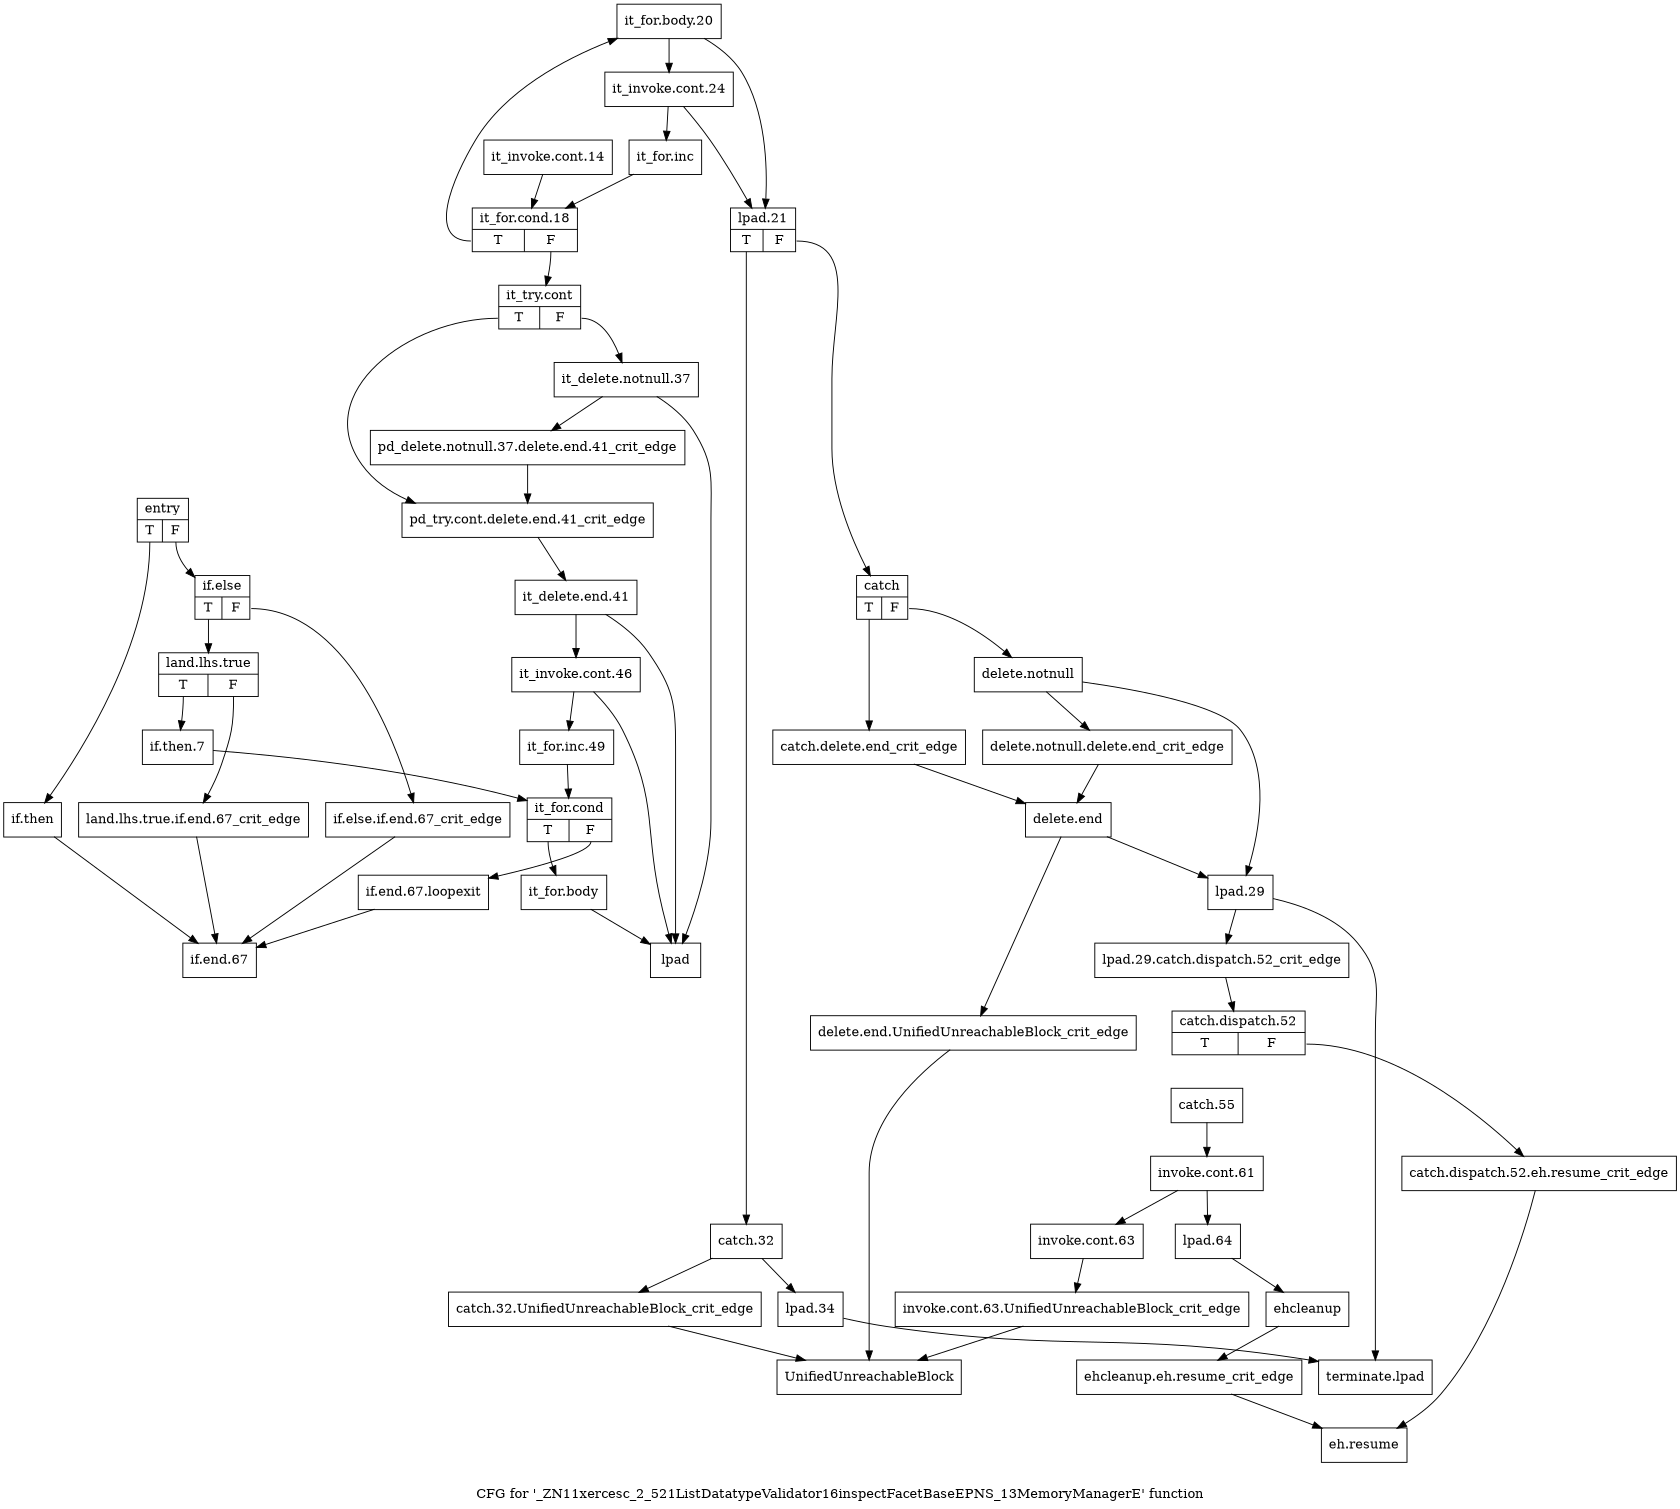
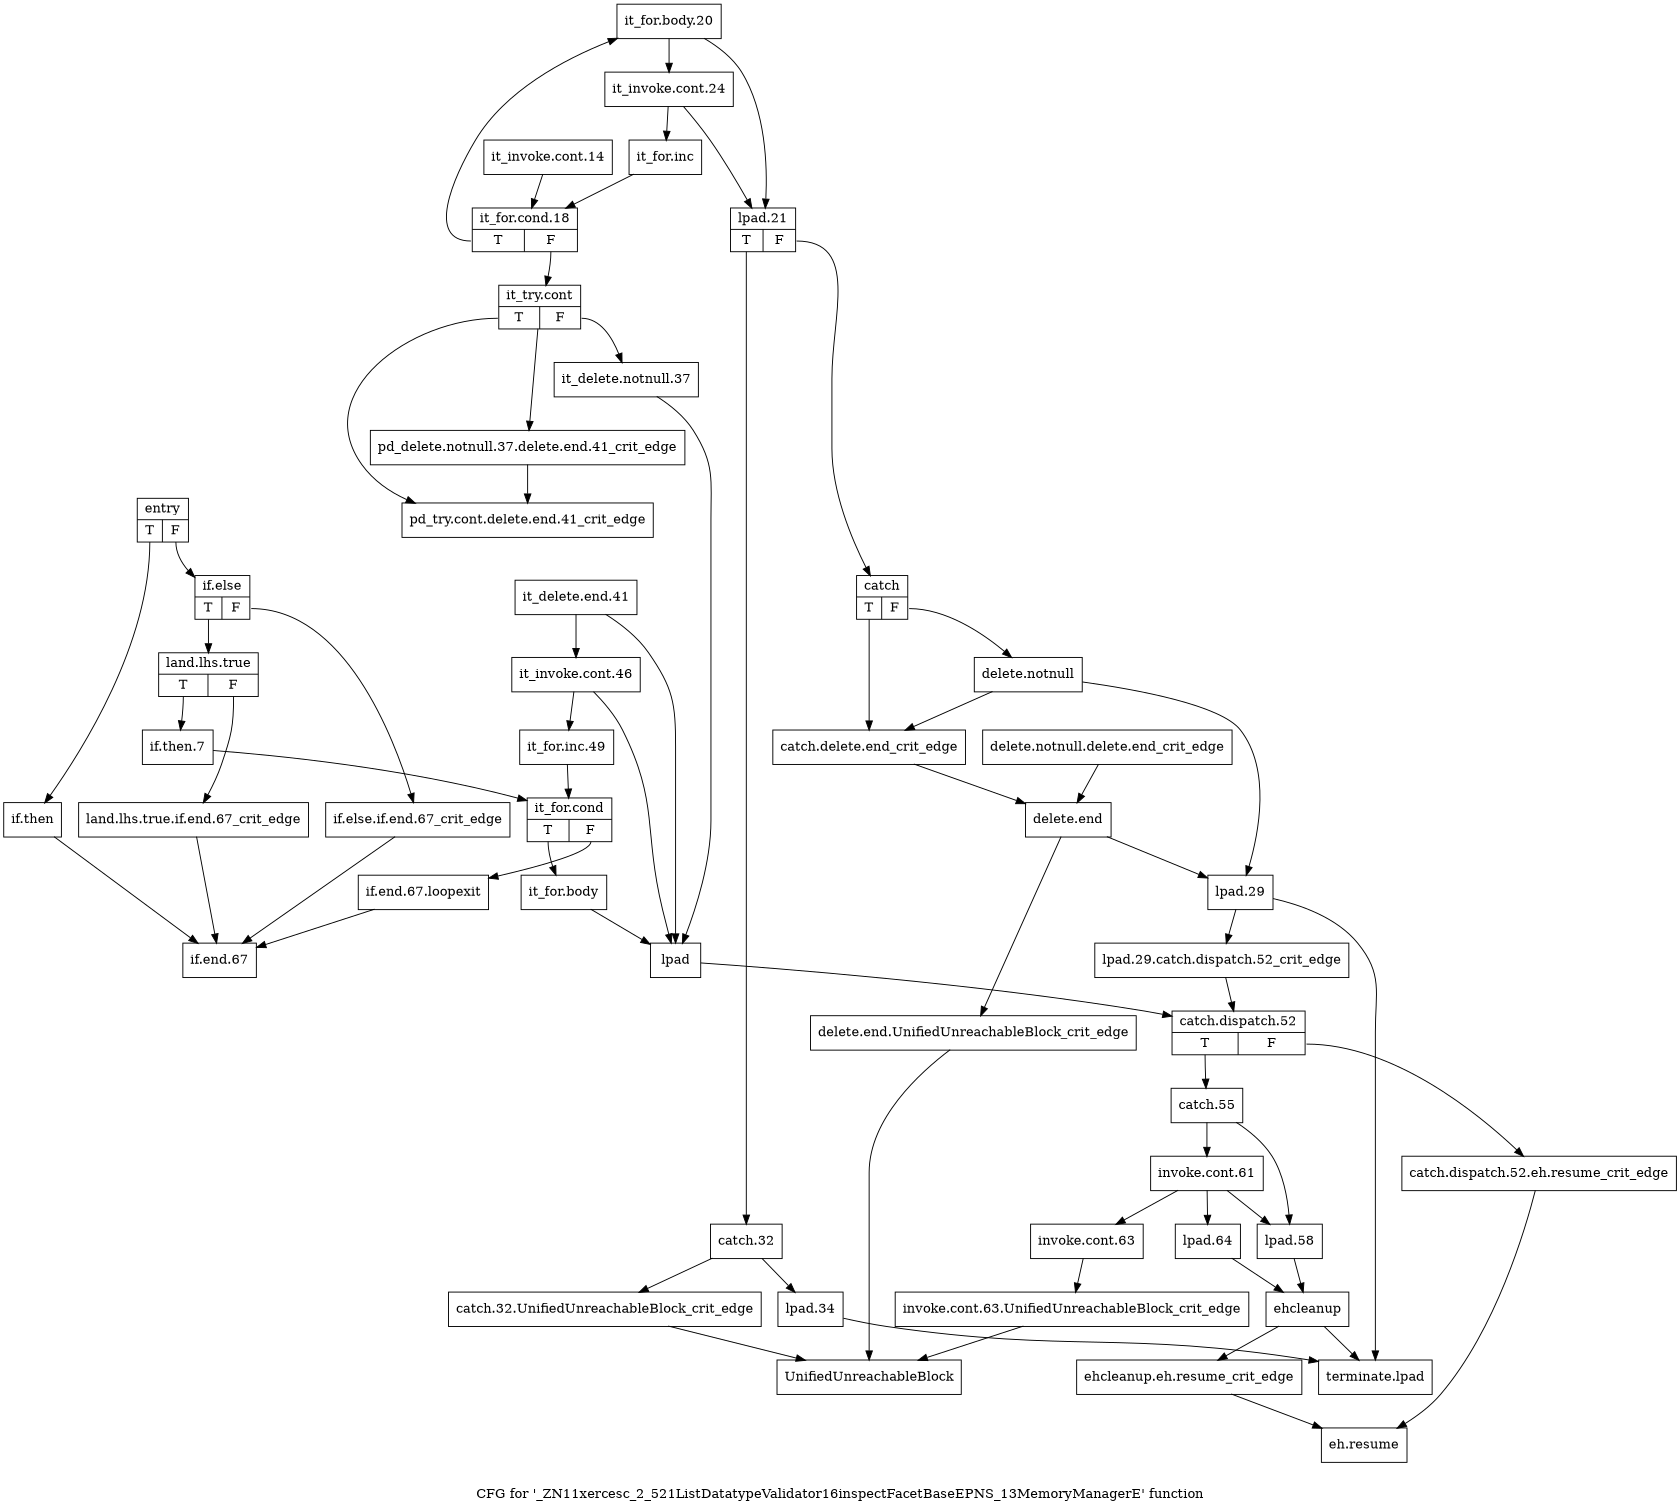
(581, 411) -> (534, 375)
(549, 555) -> none
(1064, 708) -> (953, 709)
none -> (932, 983)
none -> (1205, 1067)
none -> (1290, 1241)
none -> (1338, 1340)
